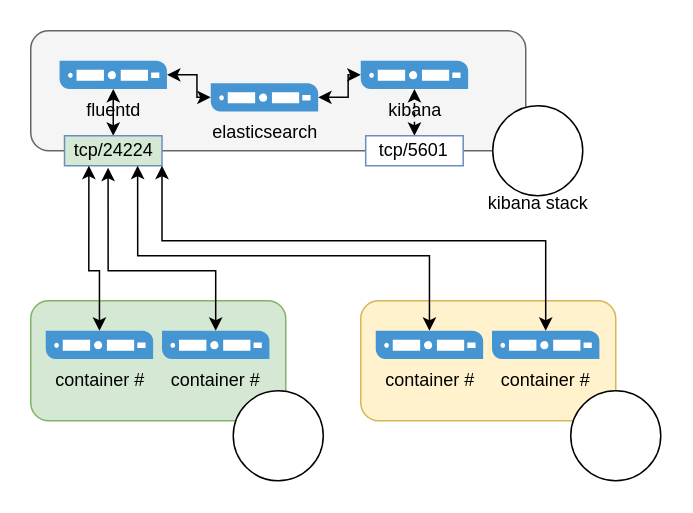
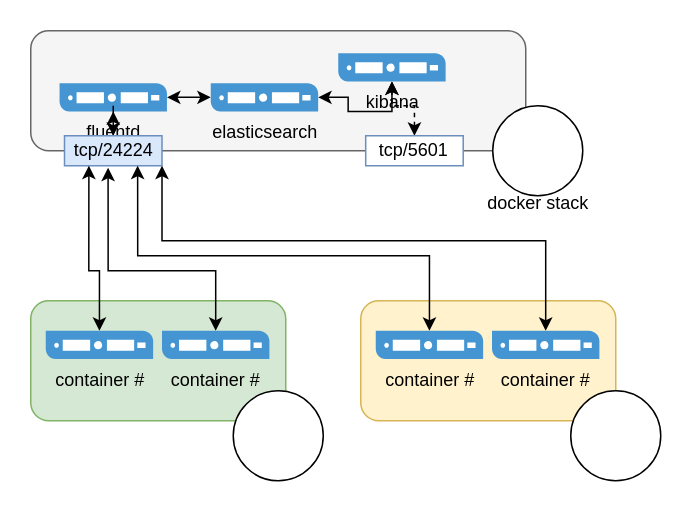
(113, 75) -> (113, 97)
(414, 75) -> (392, 67)
(113, 151) -> (113, 151)
(539, 203) -> (539, 203)
